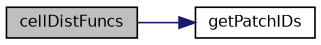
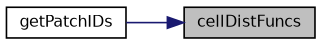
(158, 23) -> (147, 23)
